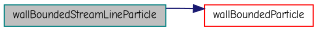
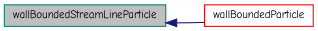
(180, 8) -> (191, 23)
